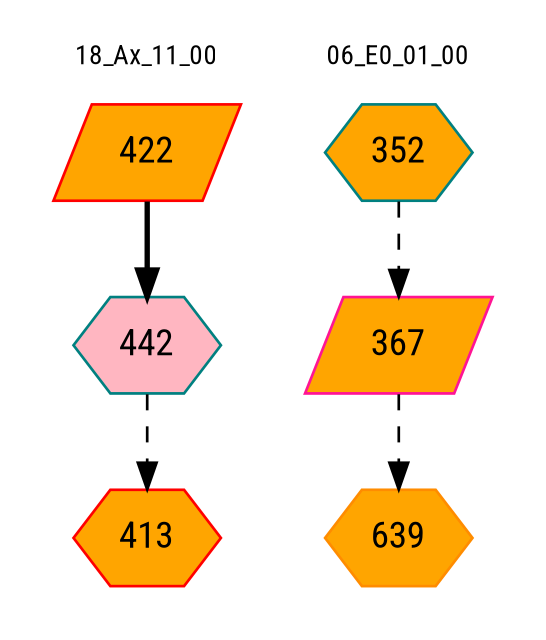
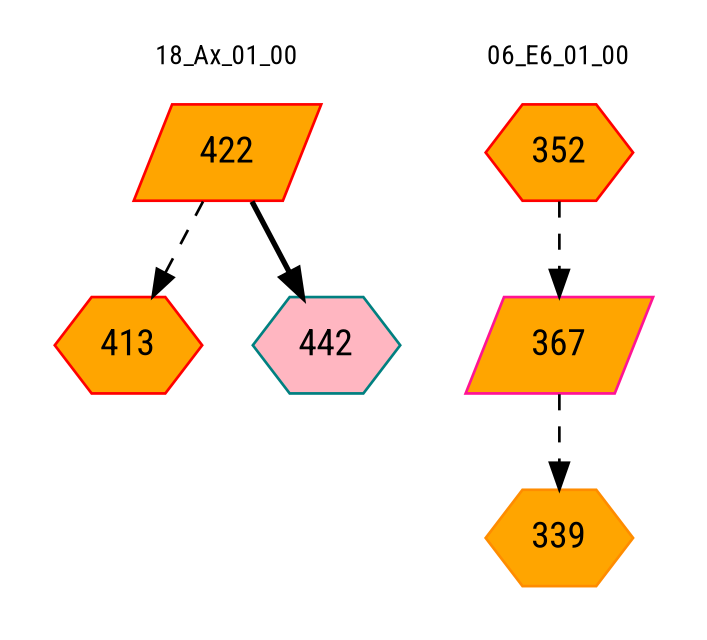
(147, 58) -> (227, 58)
(399, 58) -> (559, 58)
(399, 153) -> (559, 153)
(147, 428) -> (184, 237)
(399, 538) -> (559, 538)
